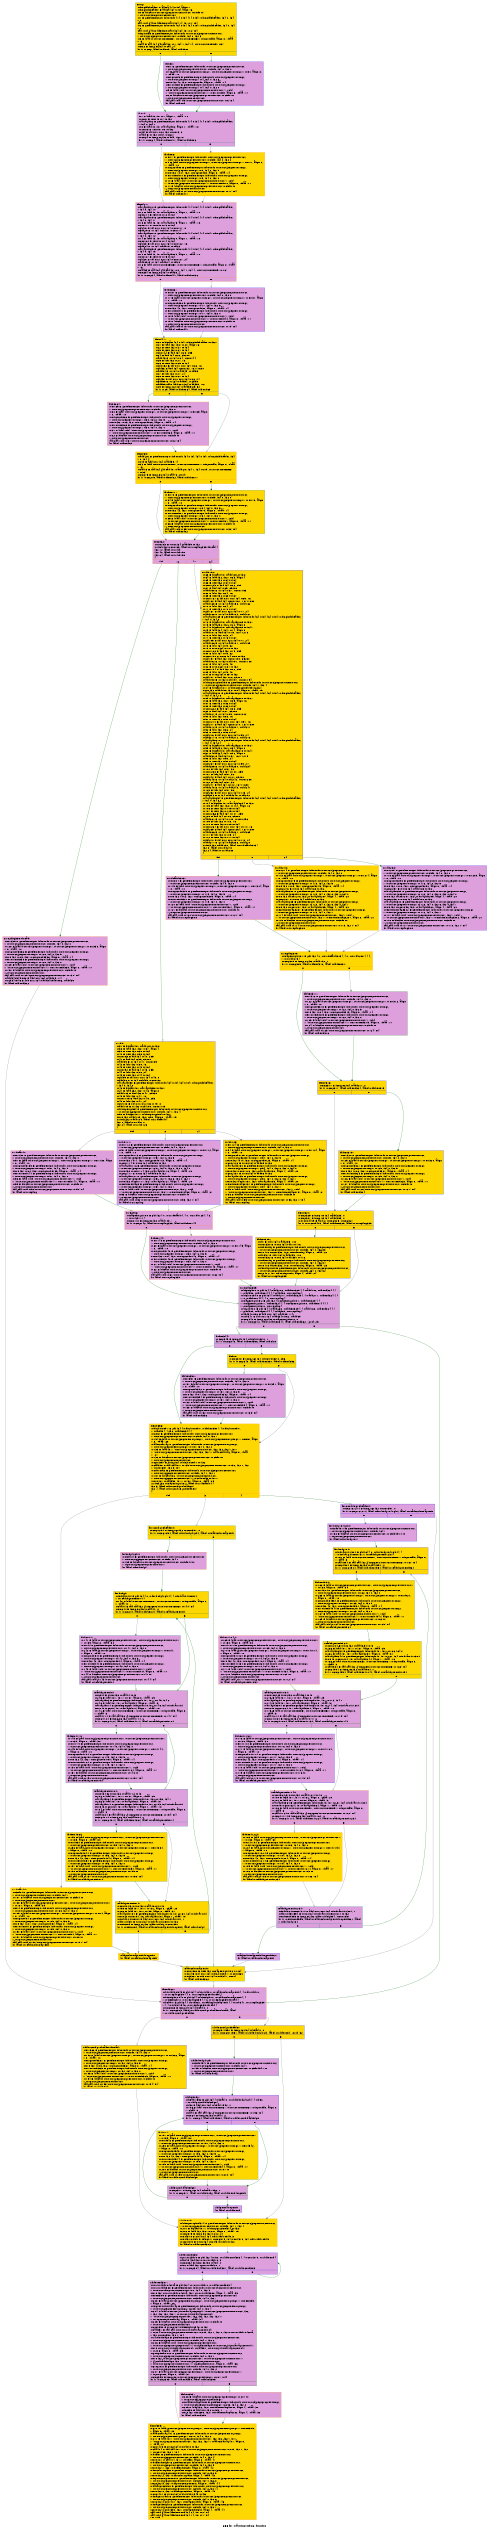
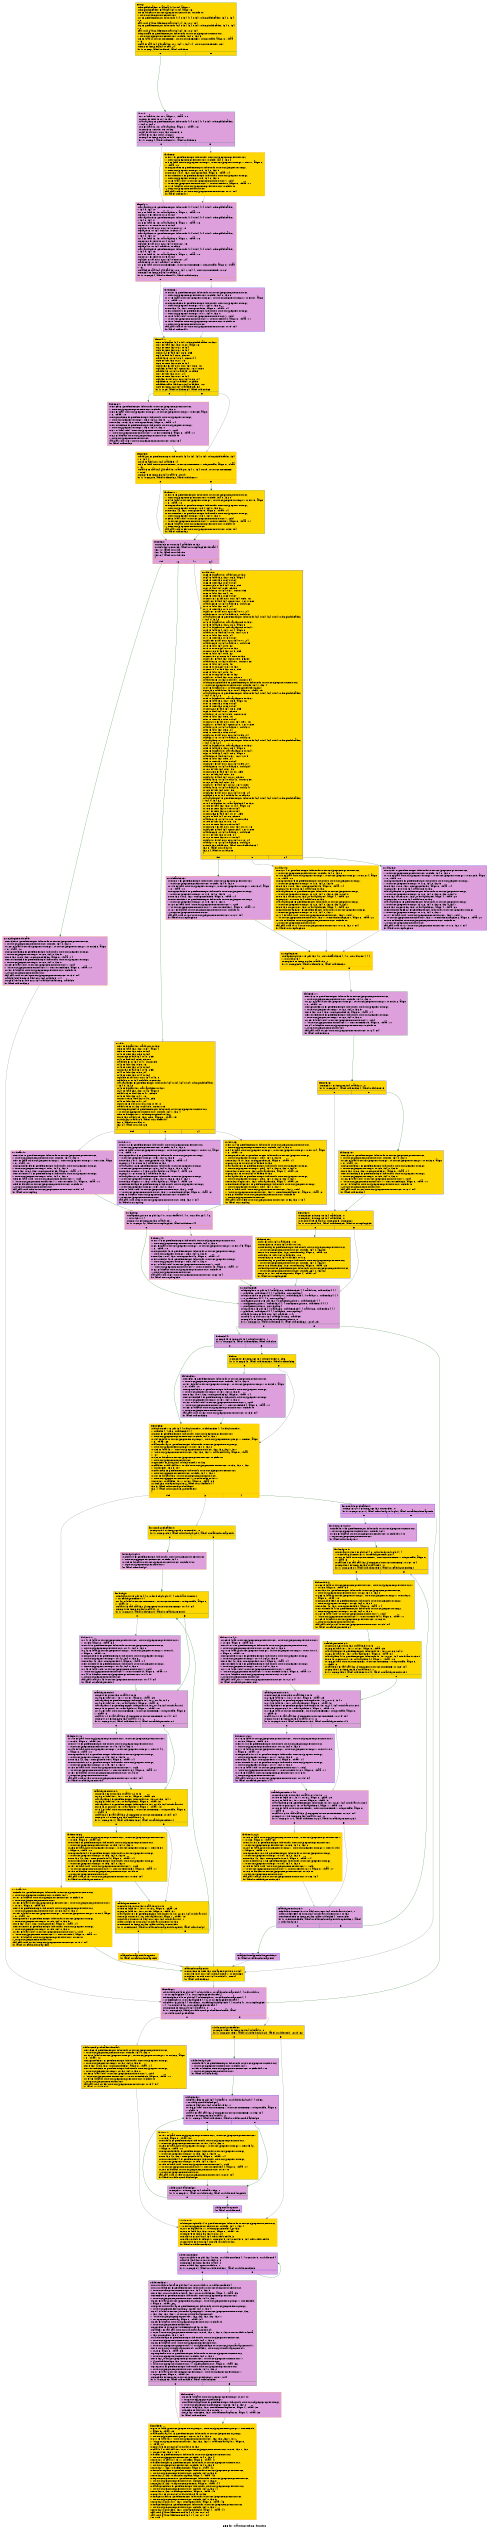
(213, 83) -> none
(300, 1032) -> none
(140, 1808) -> (140, 1808)
(120, 1950) -> (135, 1965)
